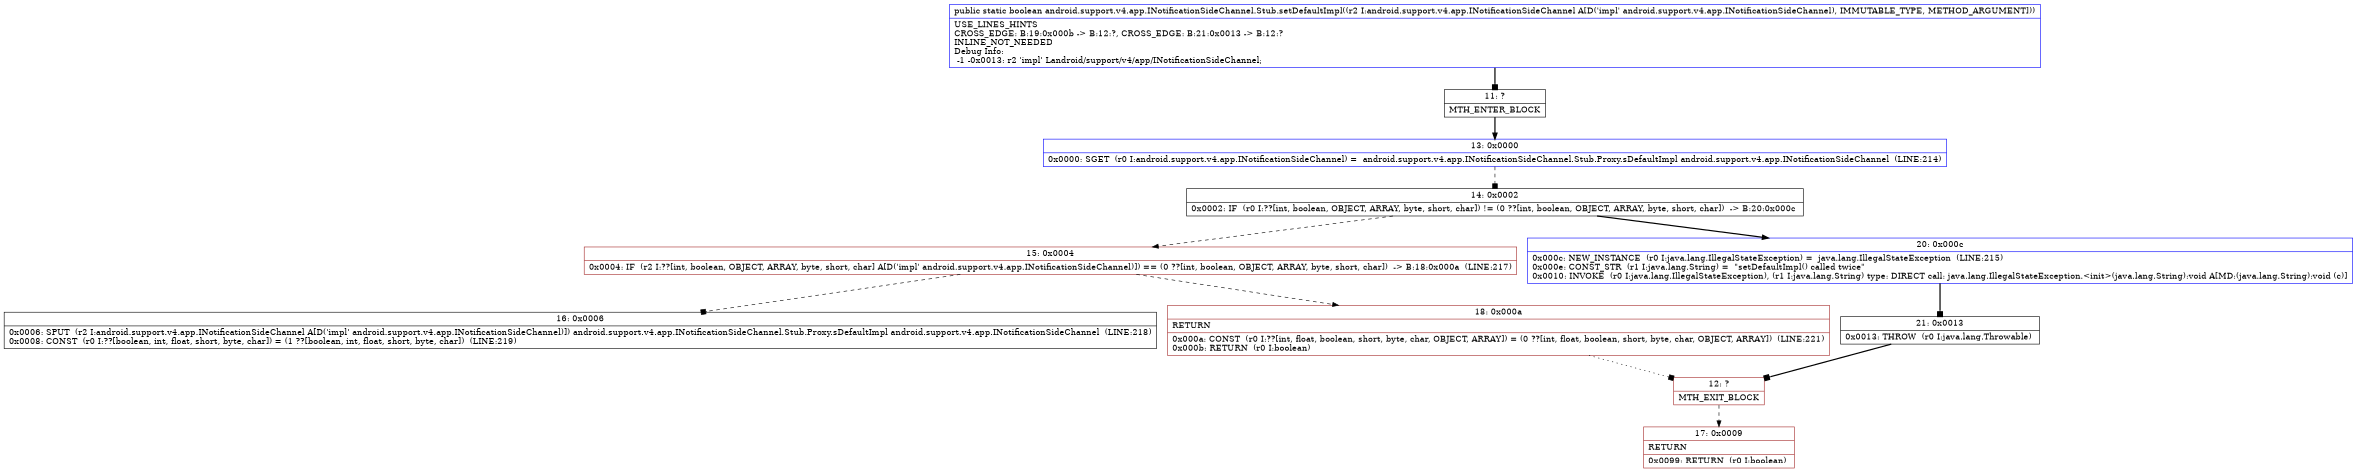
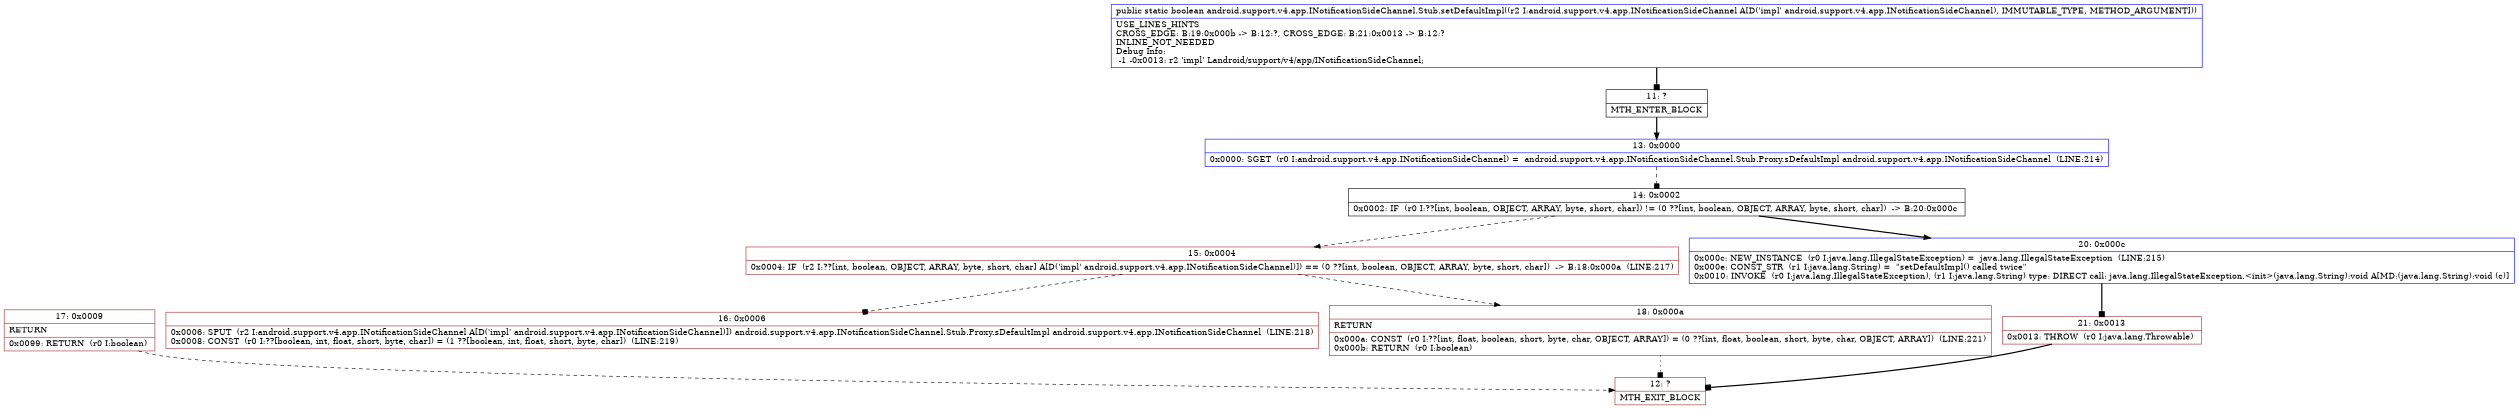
(580, 330) -> (742, 330)
(1940, 330) -> (2102, 330)
(1719, 413) -> (873, 381)
